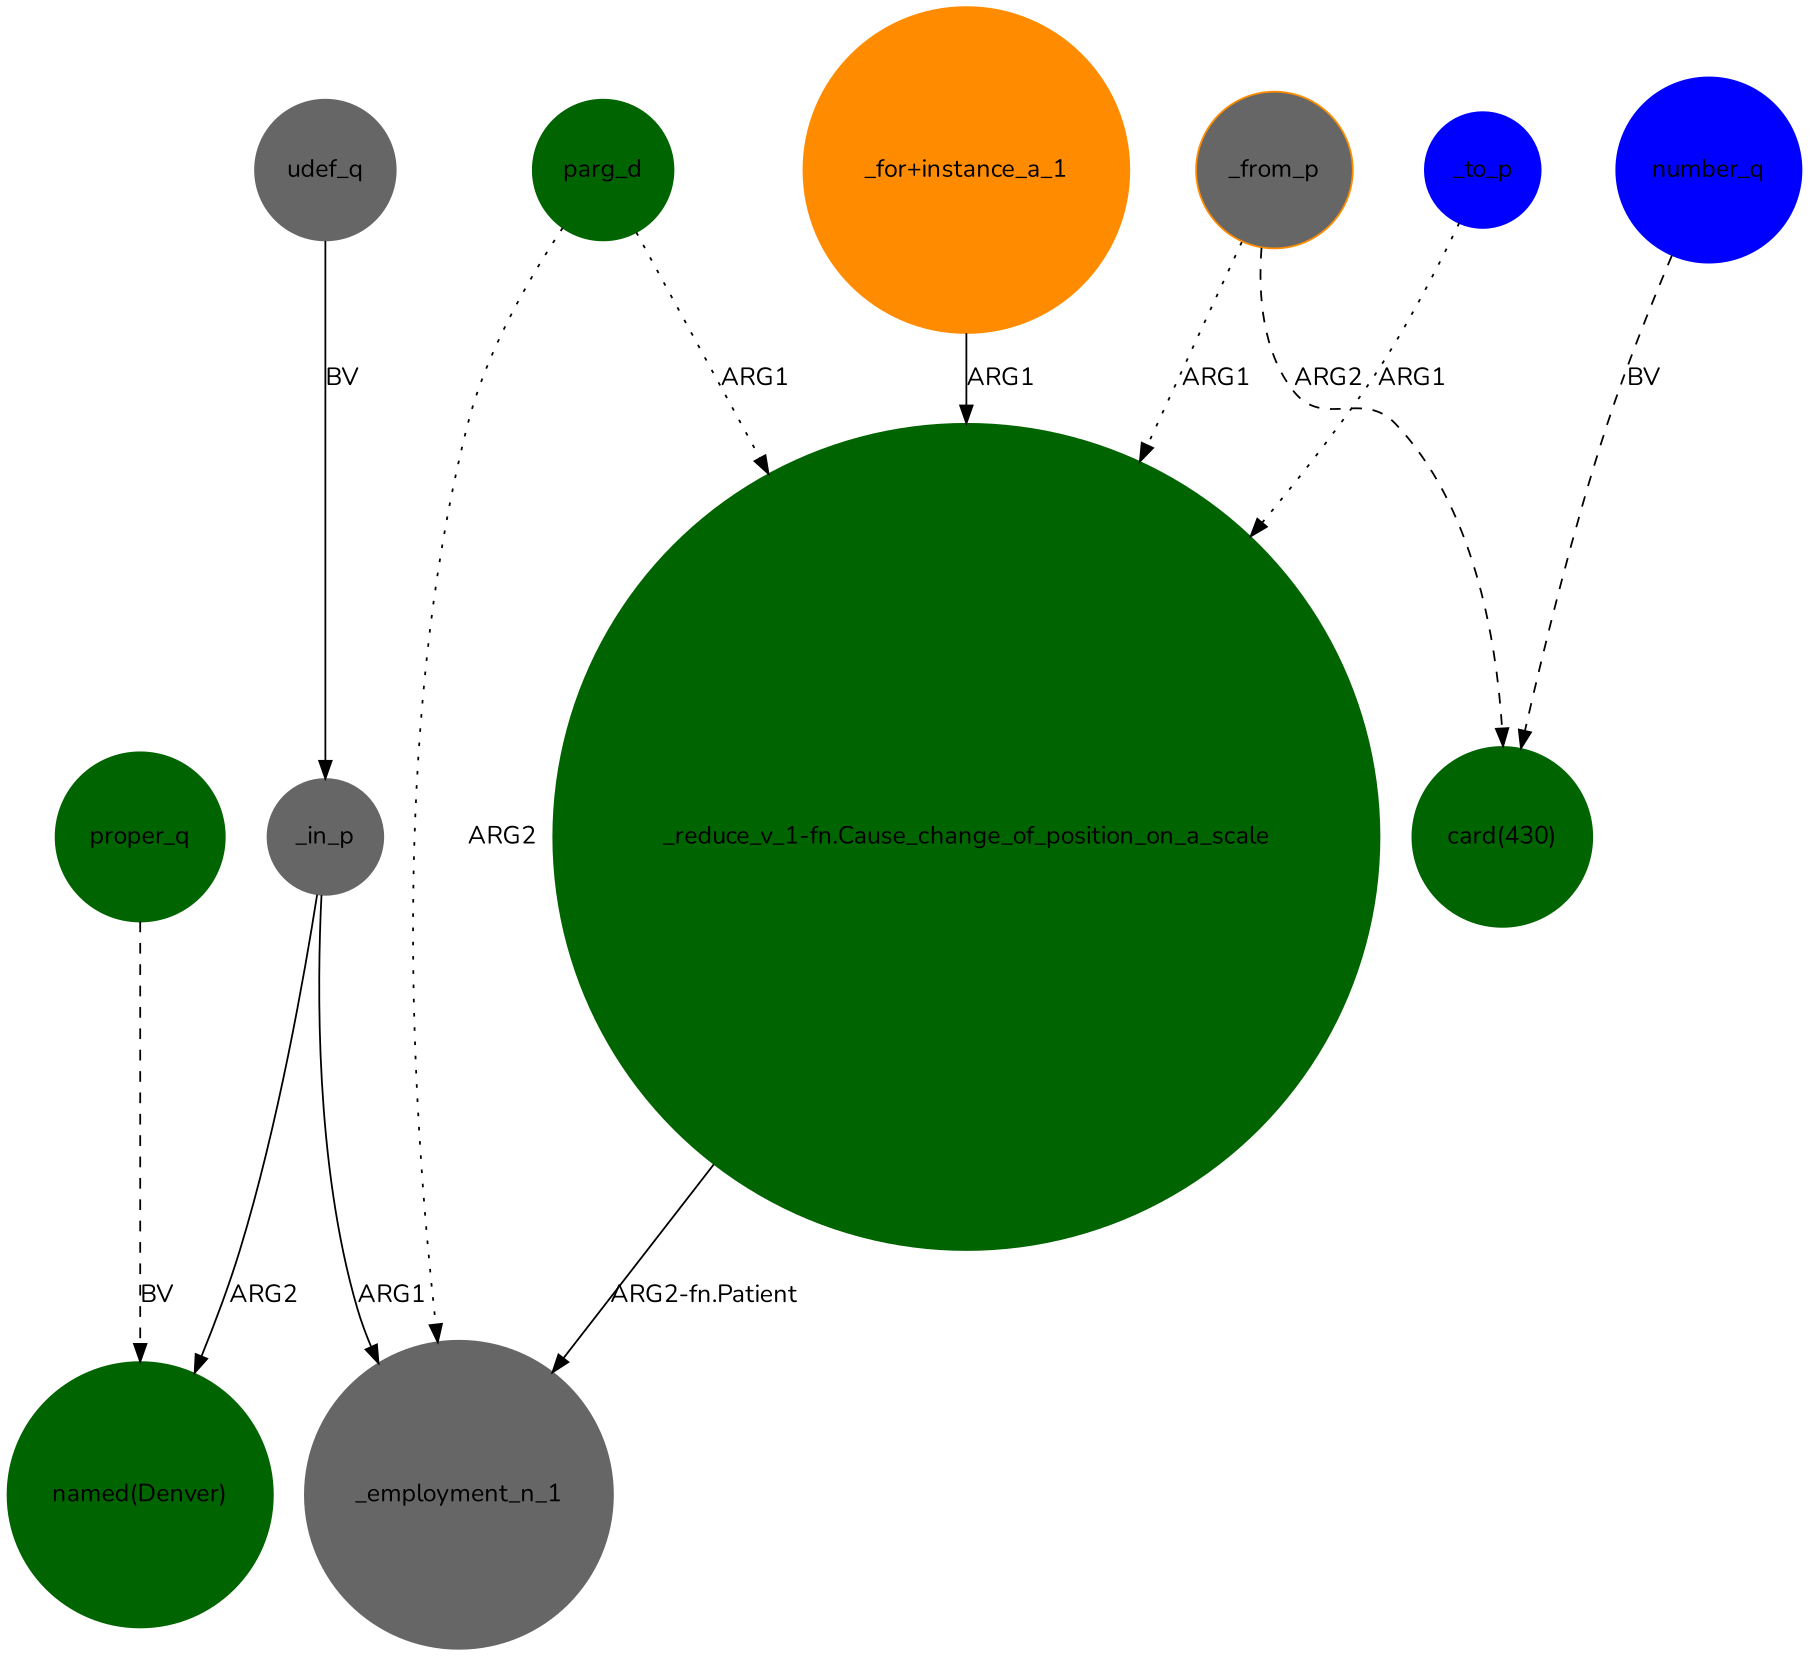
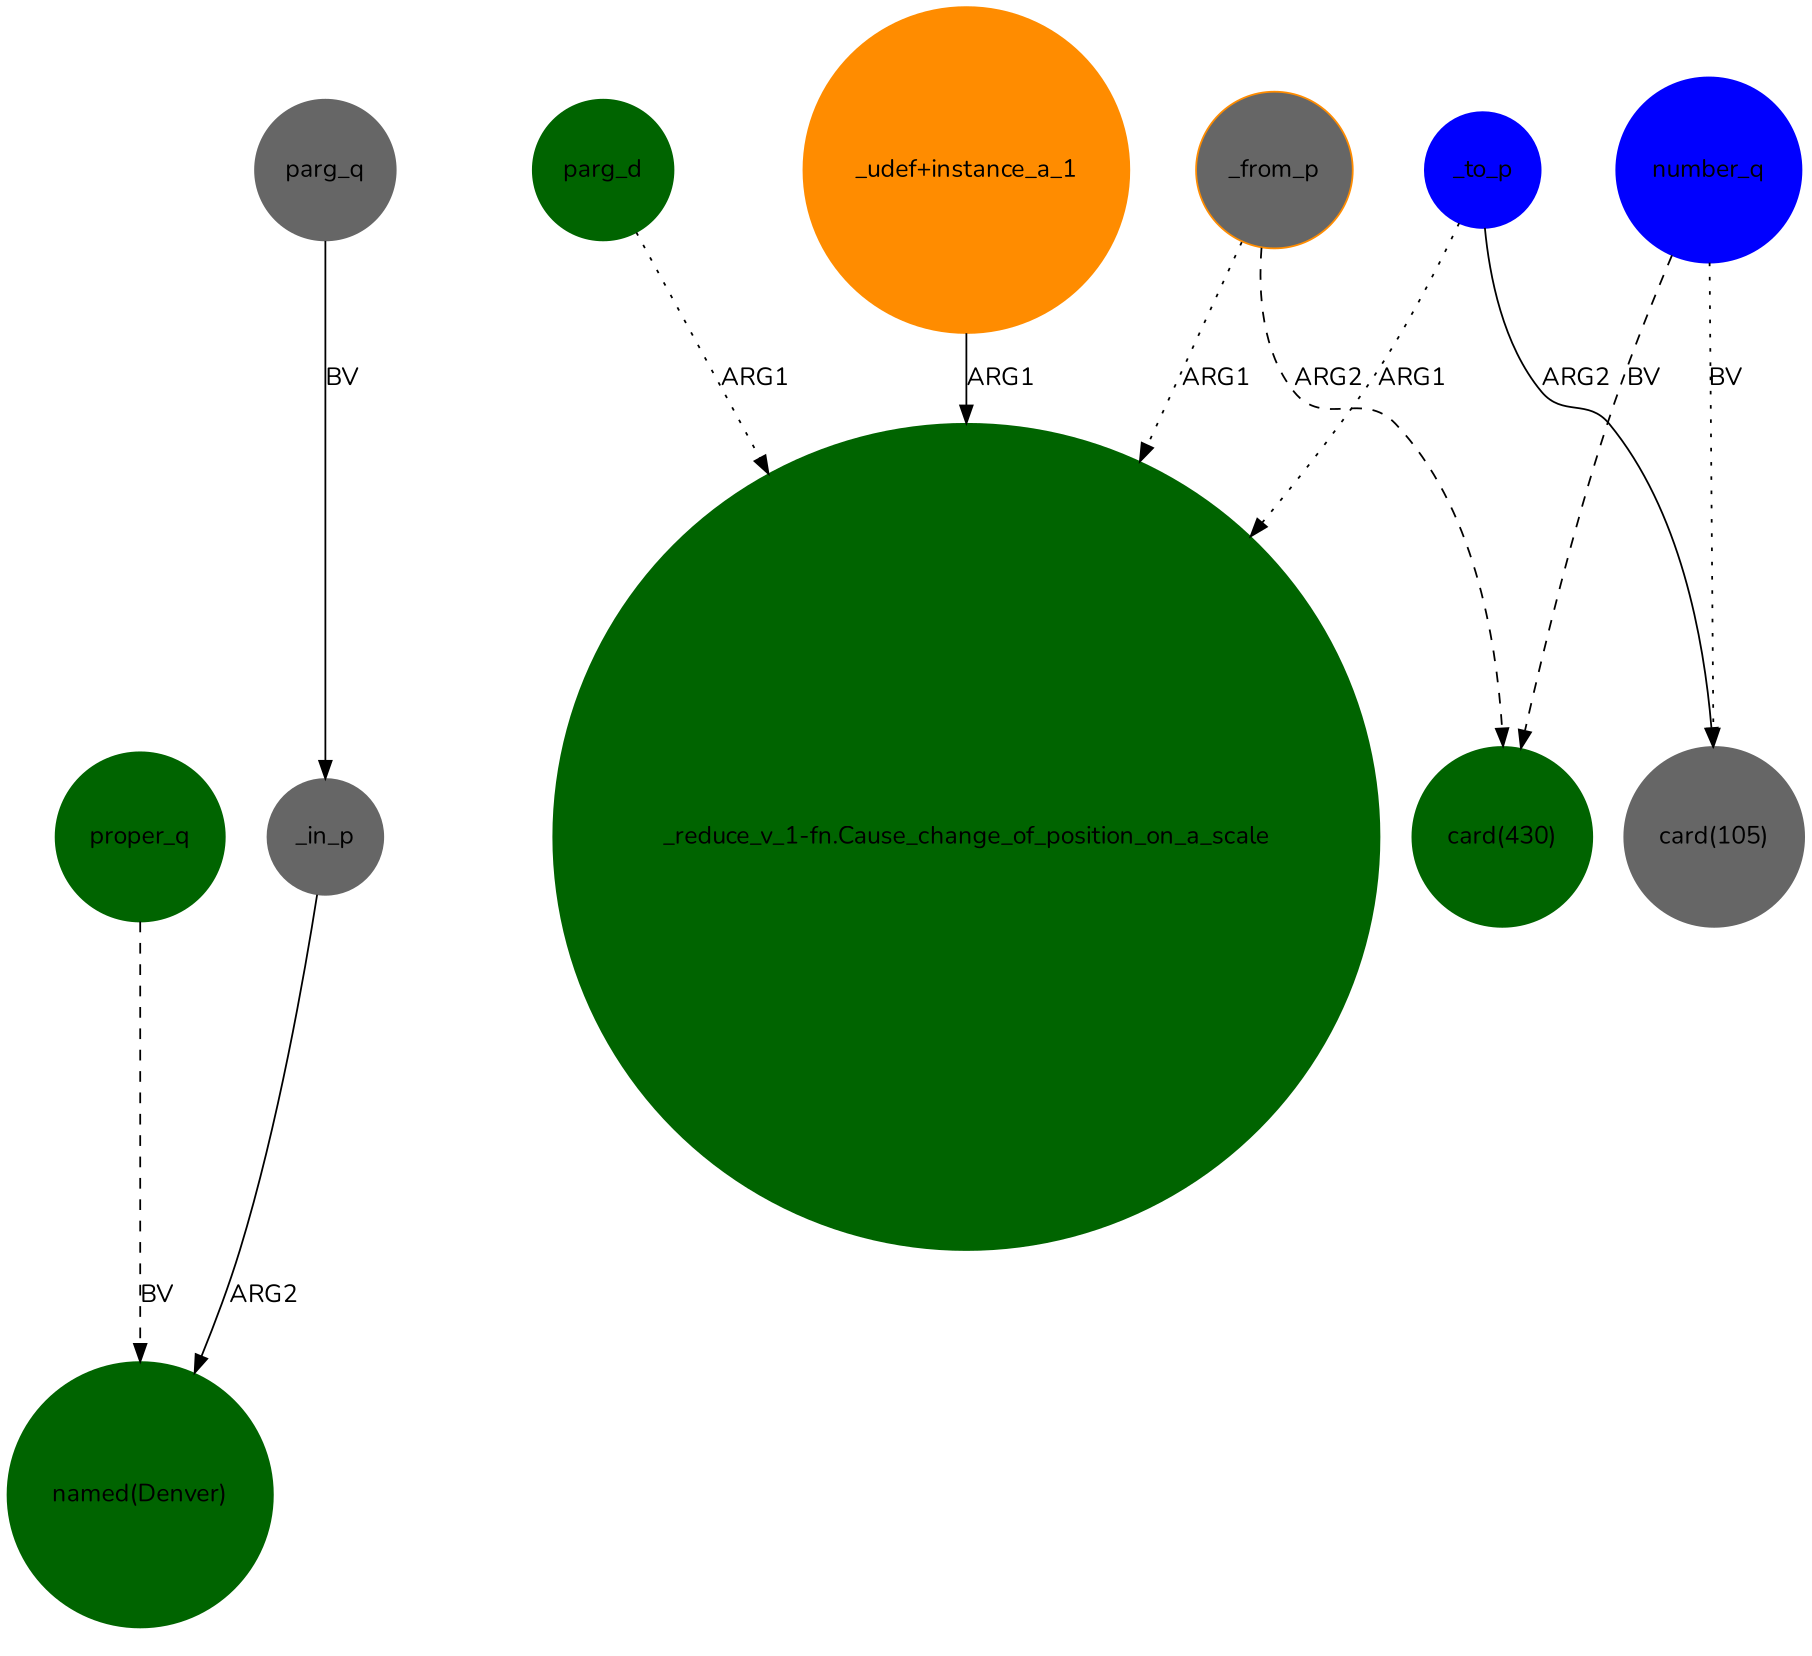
(325, 170) -> (325, 170)
(966, 170) -> (966, 170)
none -> (1714, 837)
(459, 1495) -> none
